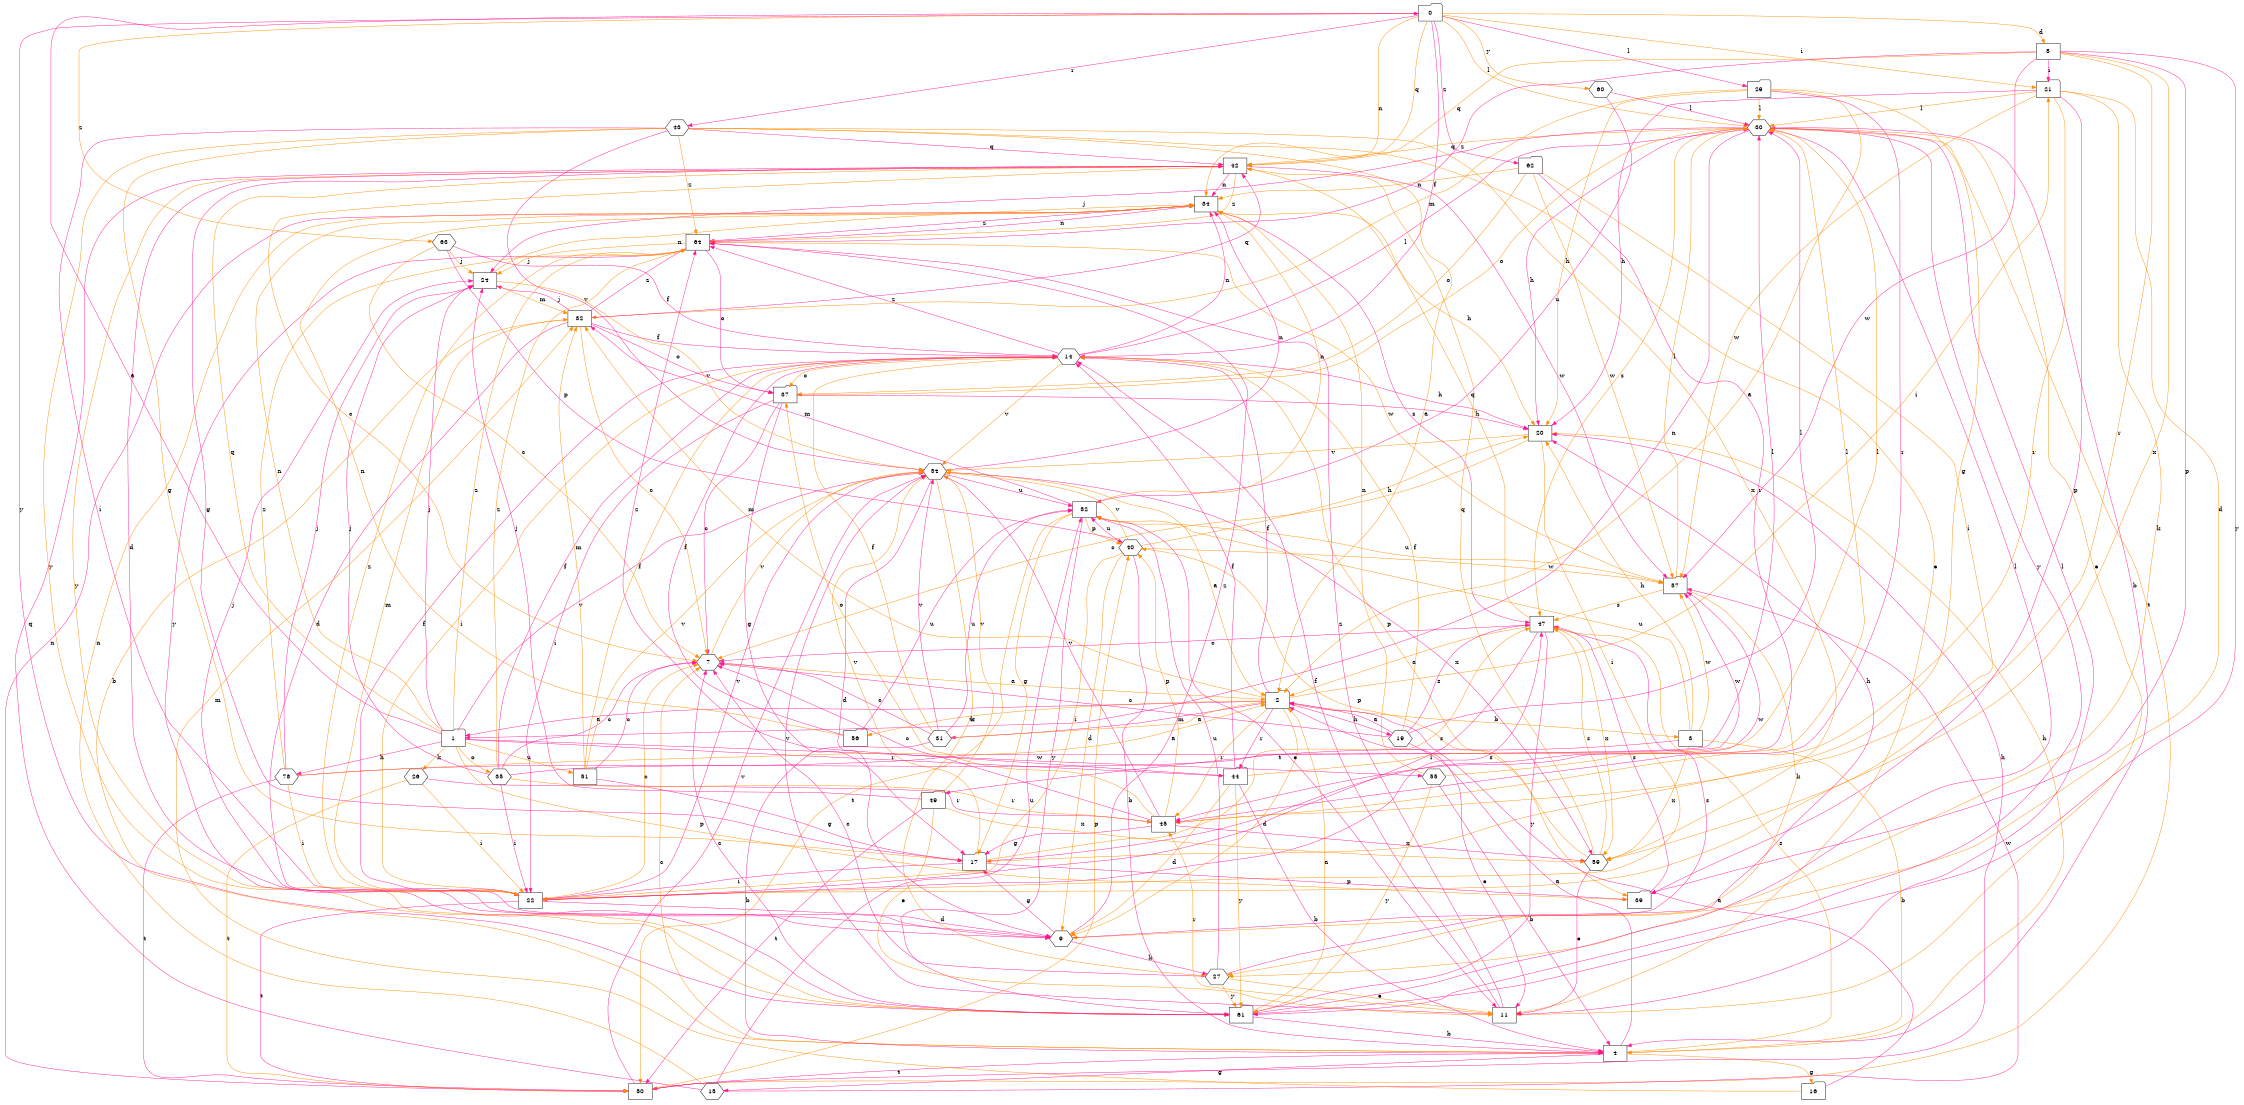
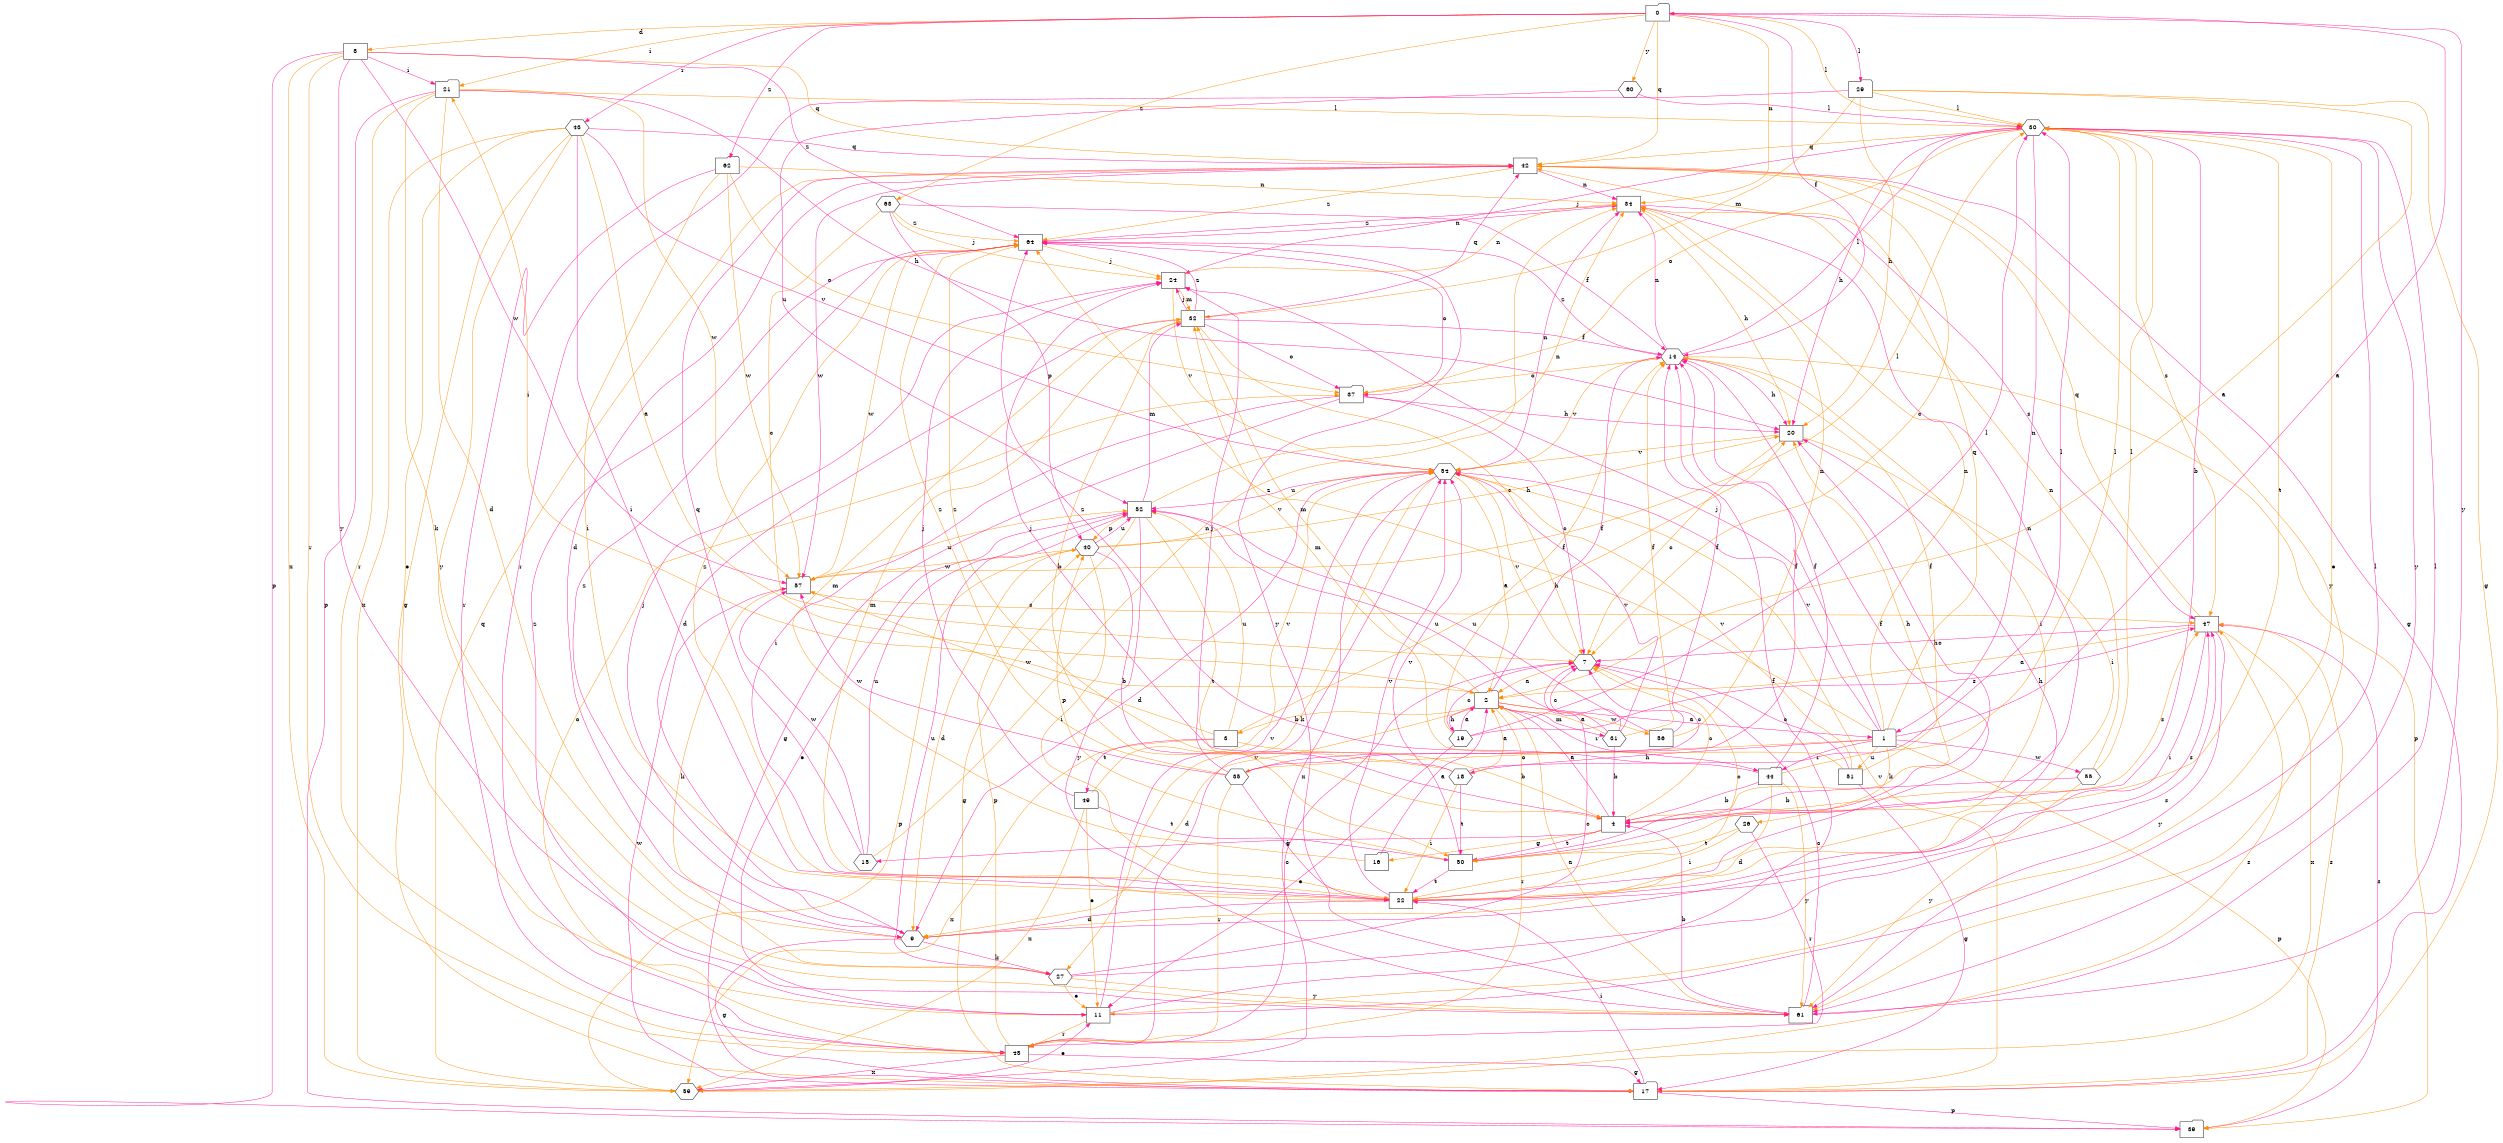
(687, 183) -> (951, 235)
(287, 777) -> (1461, 777)
(260, 1049) -> (1433, 880)
